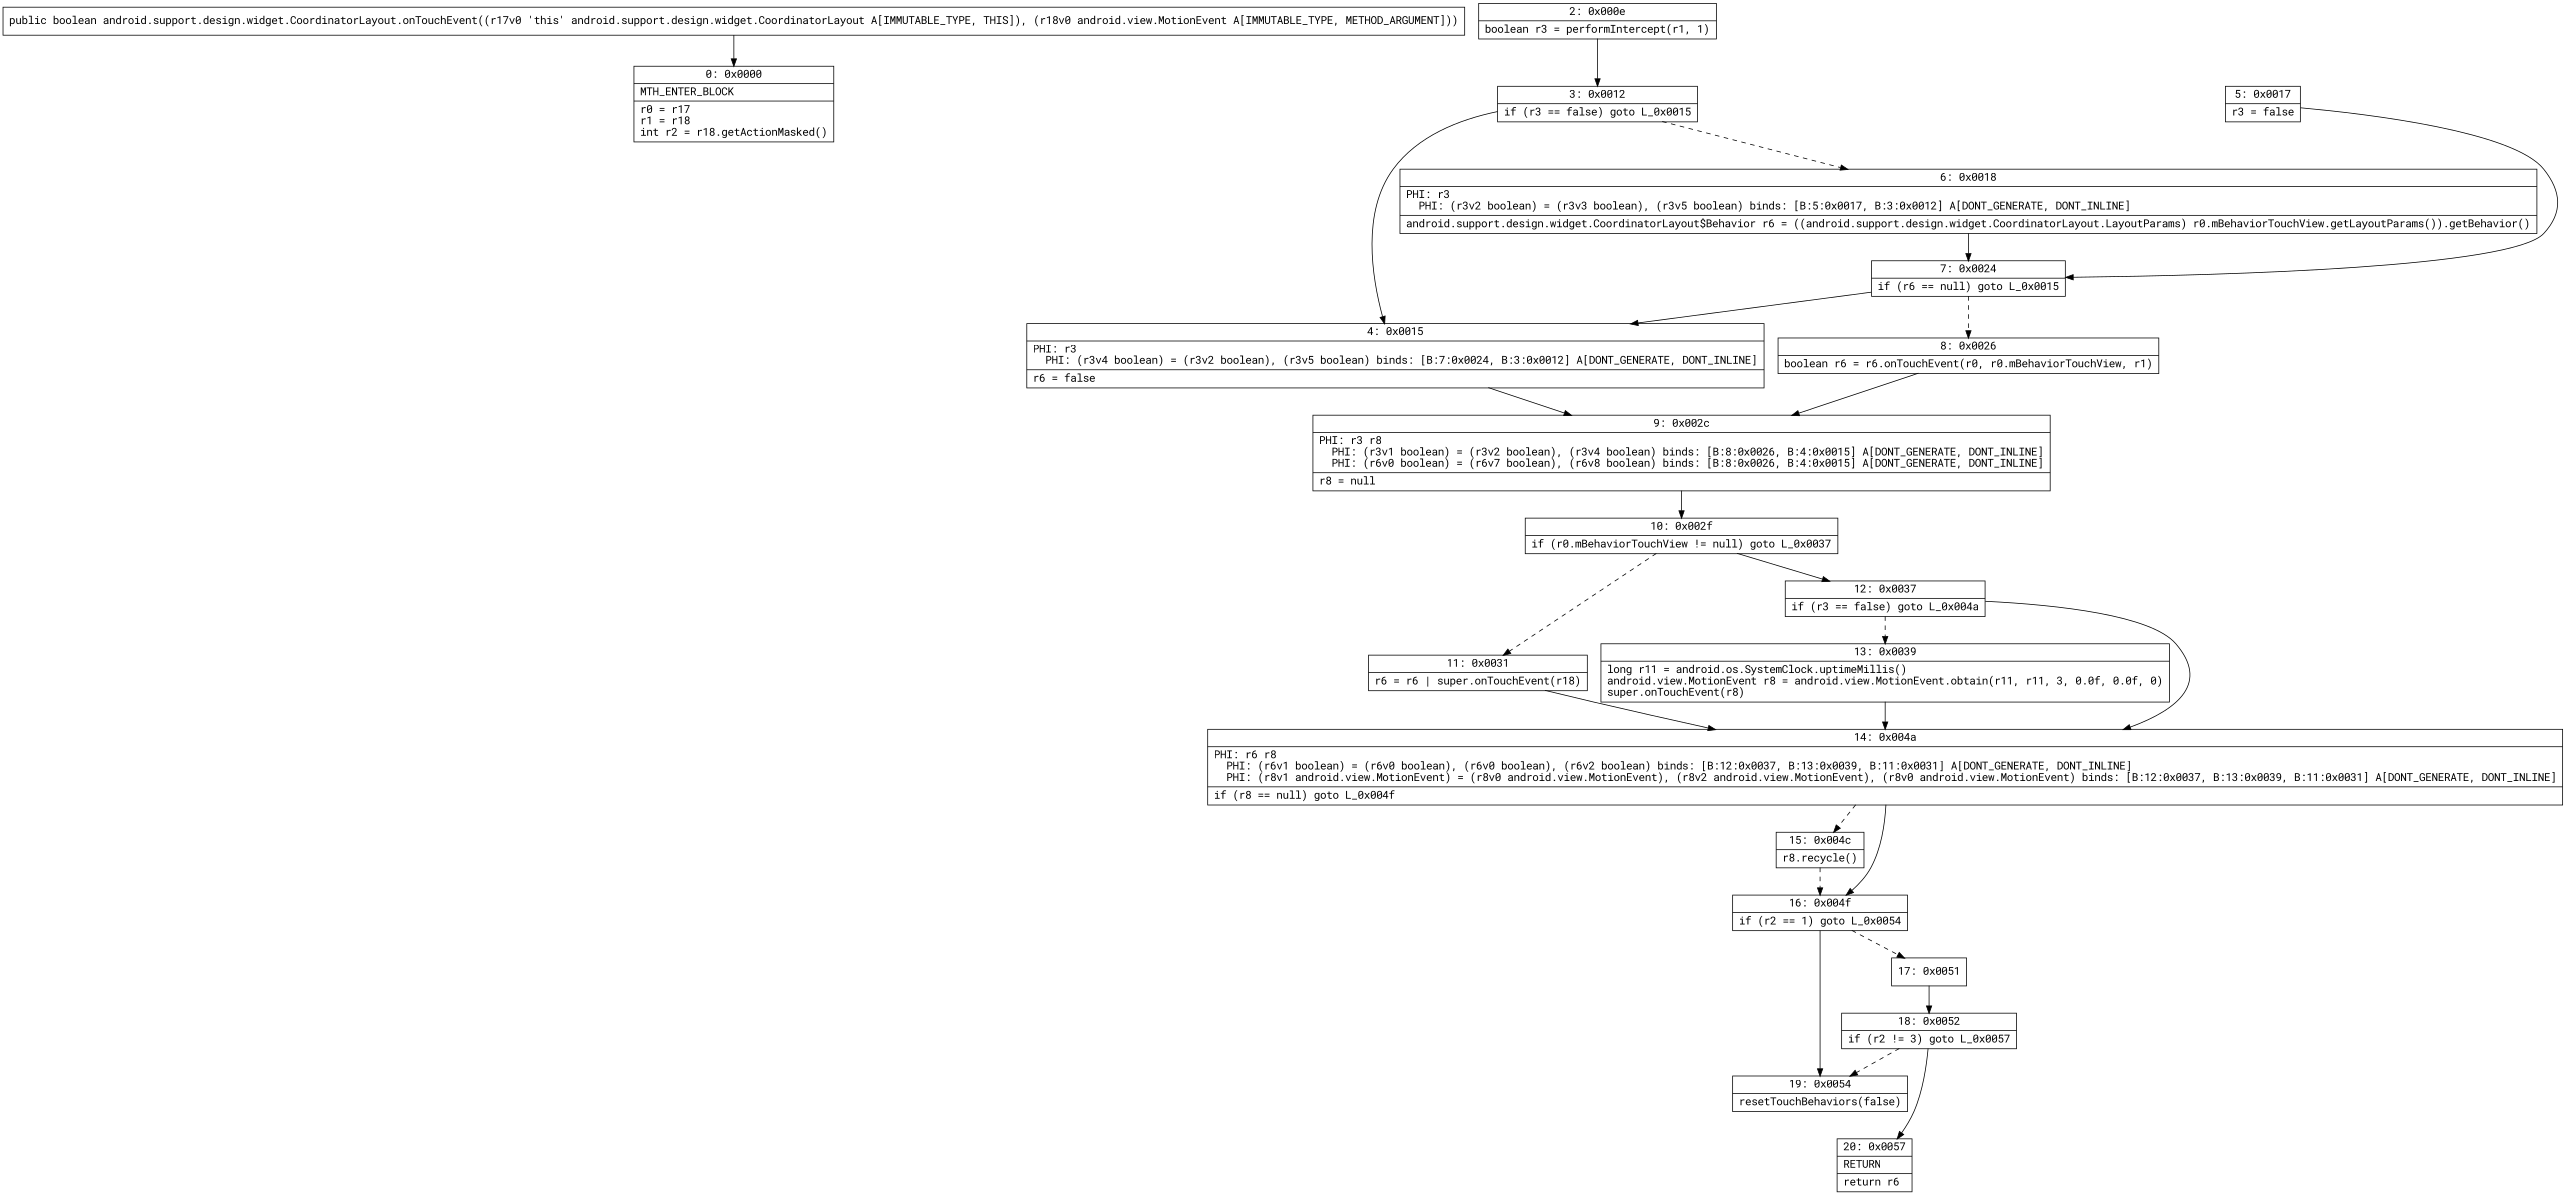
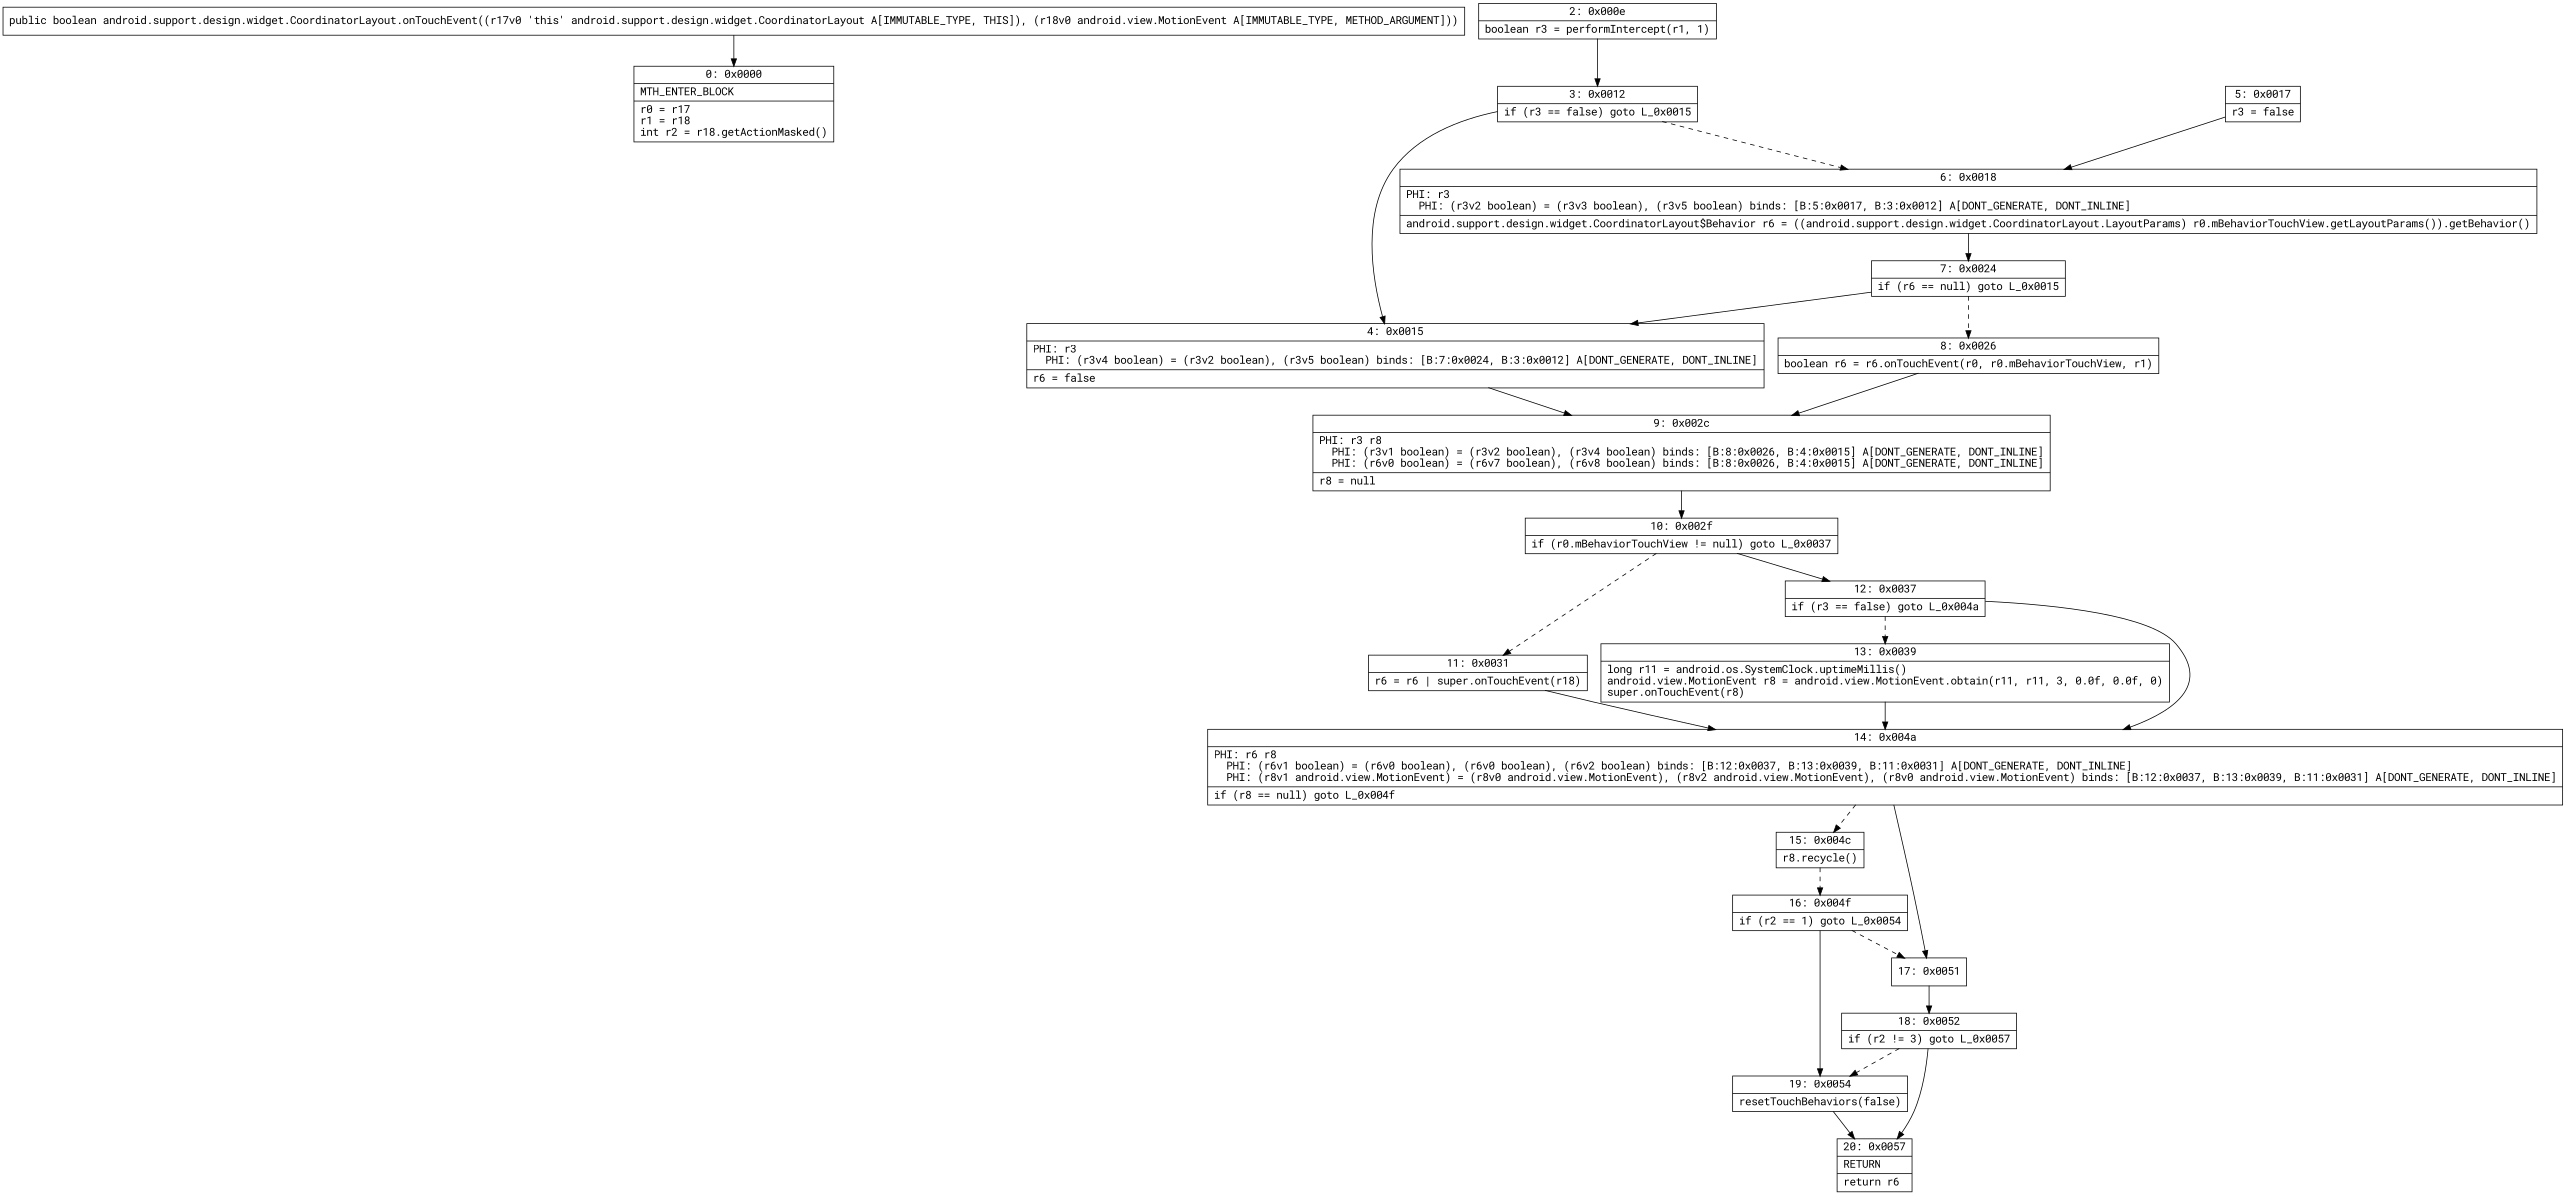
(2473, 255) -> (2148, 142)
(1878, 851) -> (1910, 878)
none -> (1842, 1122)
